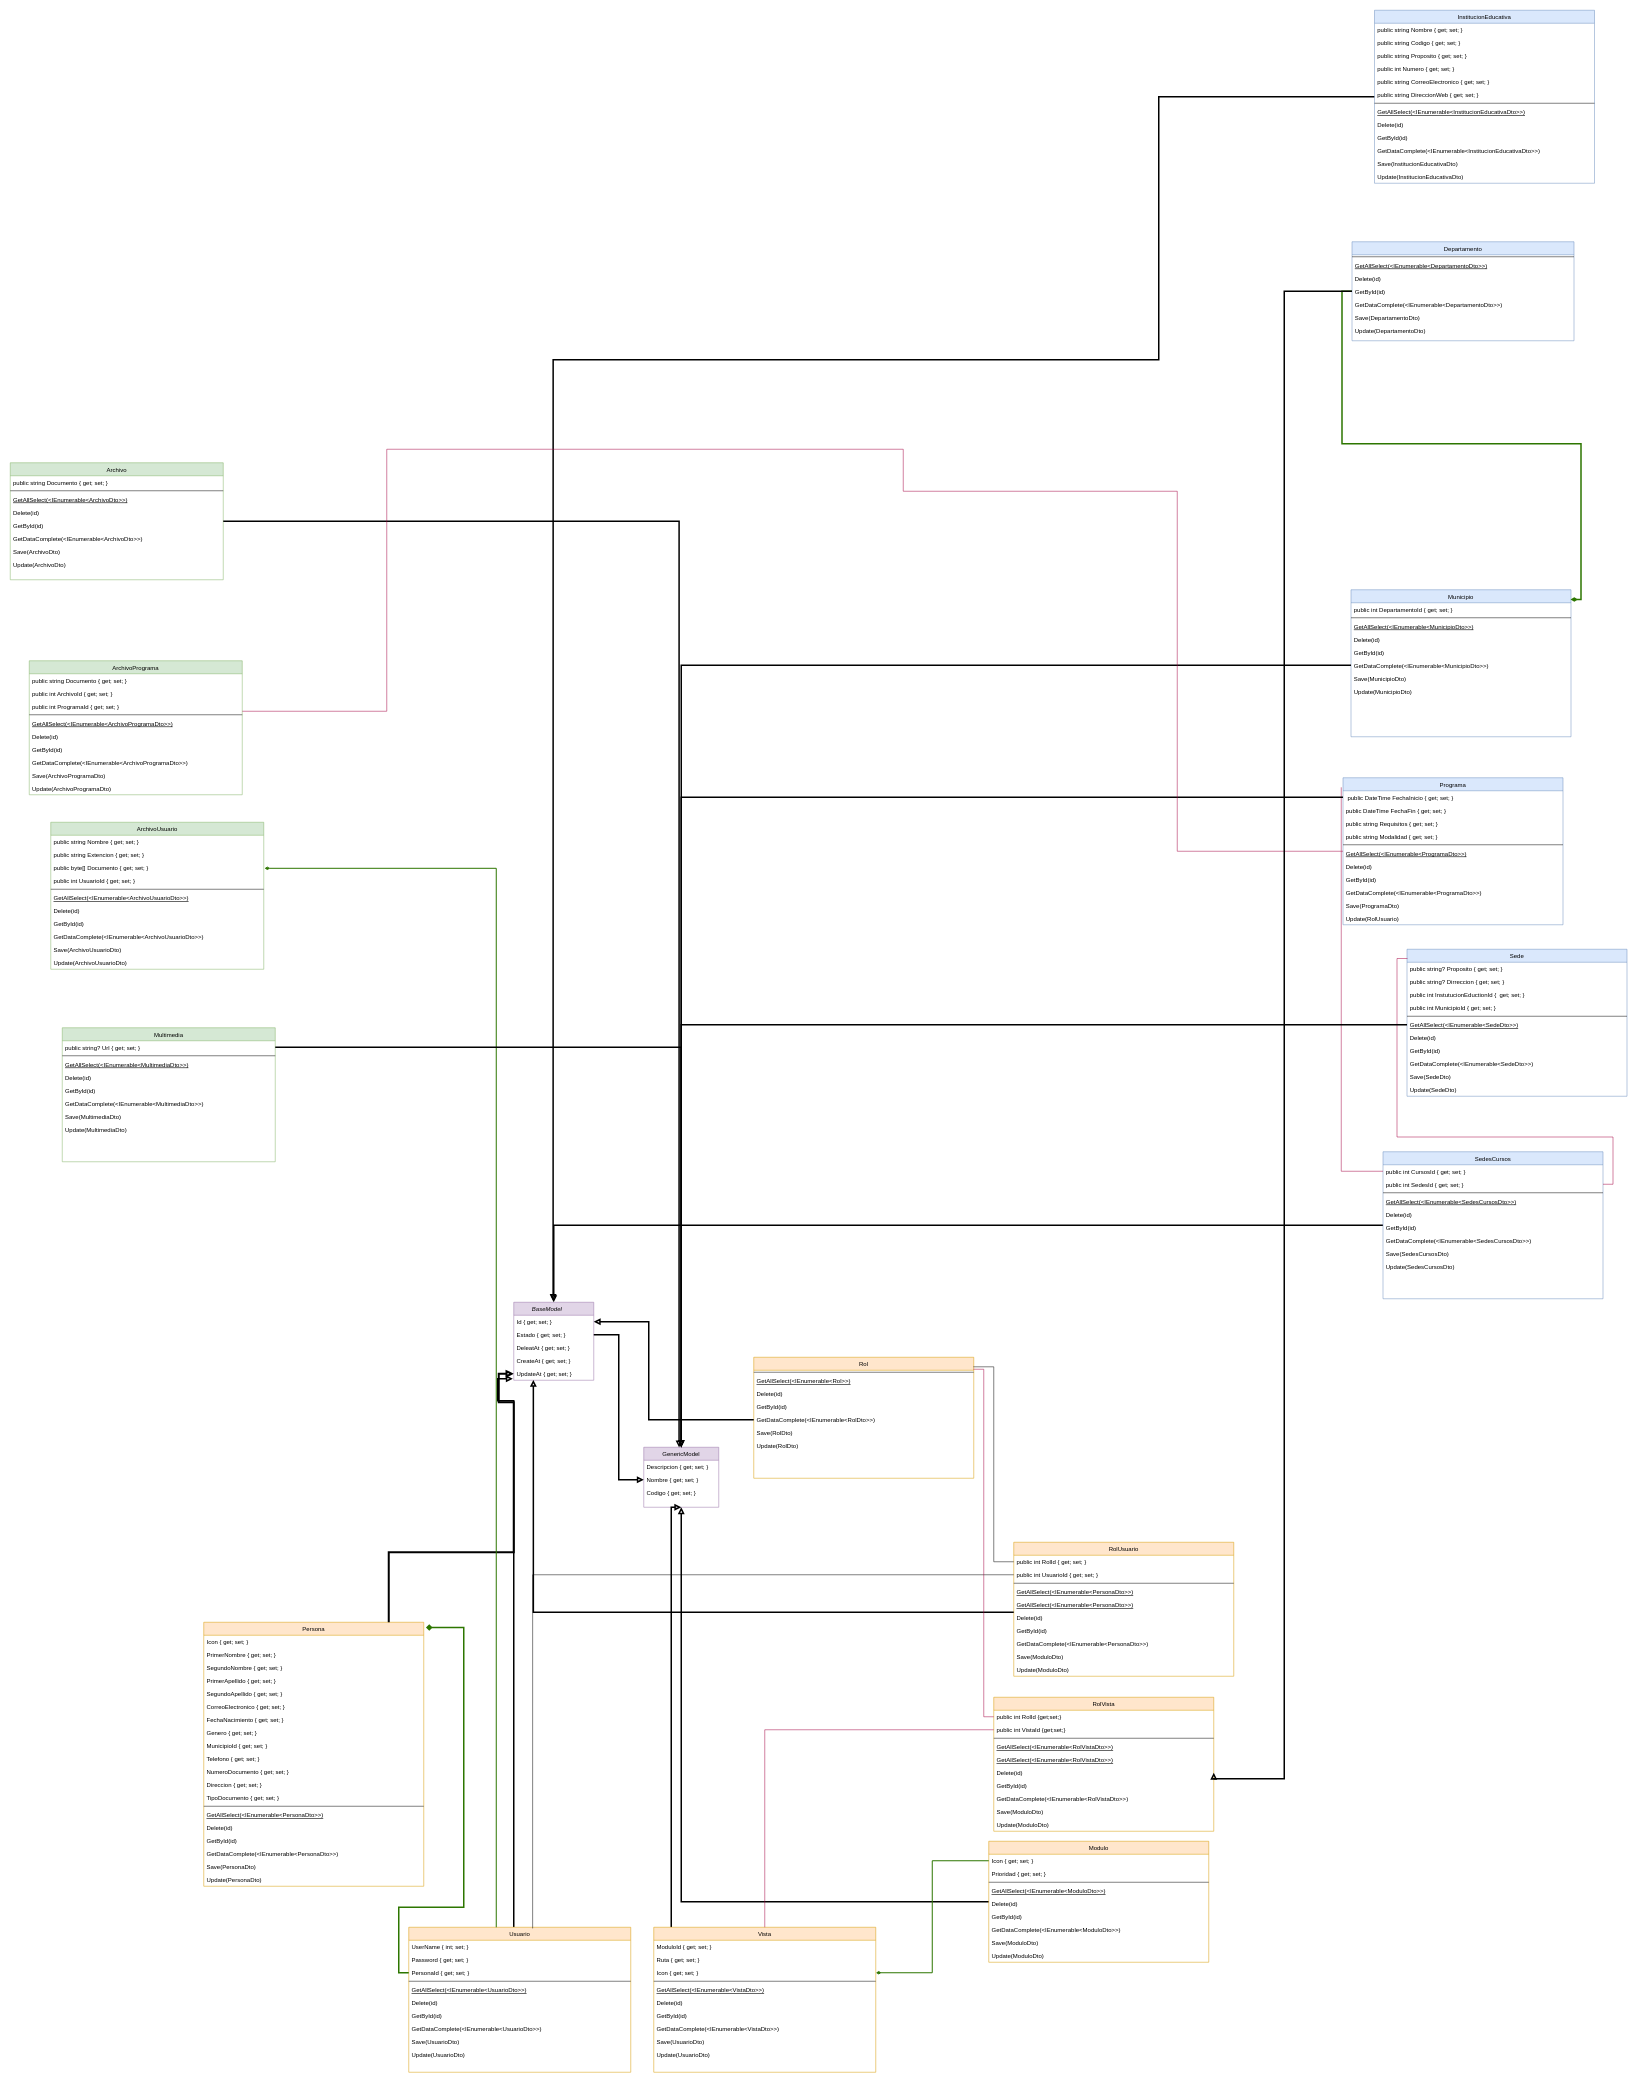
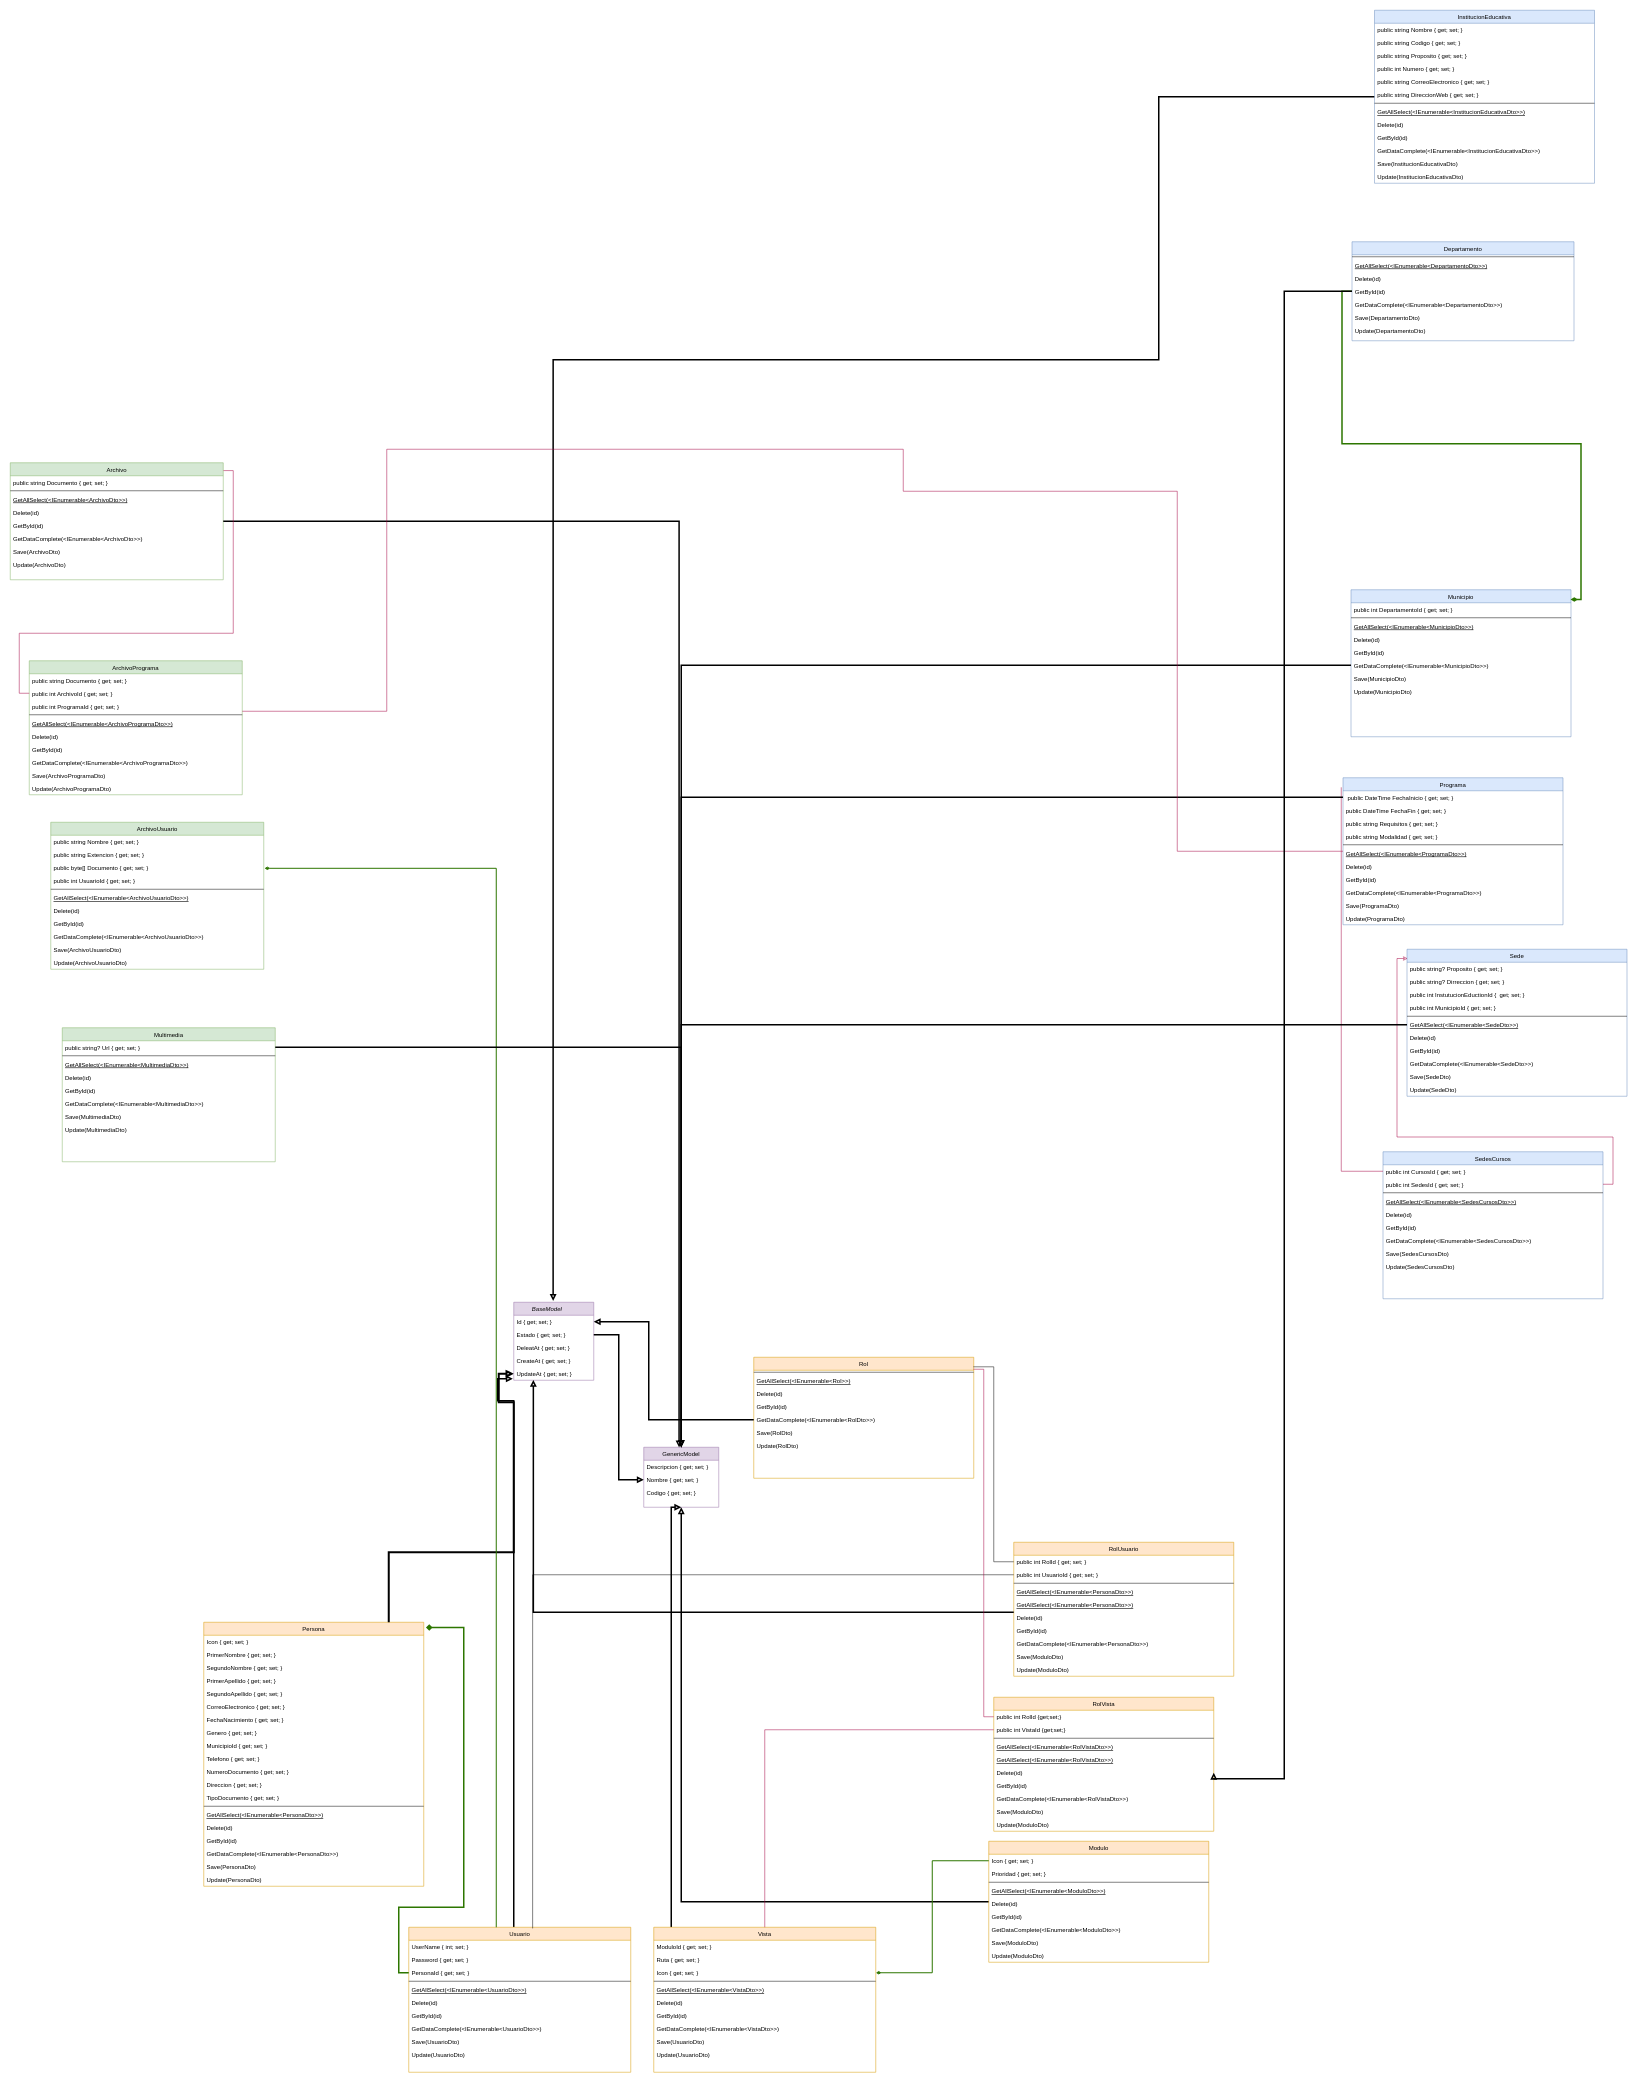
none -> (177, 633)
(1374, 919) -> (1378, 919)
(1404, 959) -> (1402, 959)
(968, 1225) -> none
